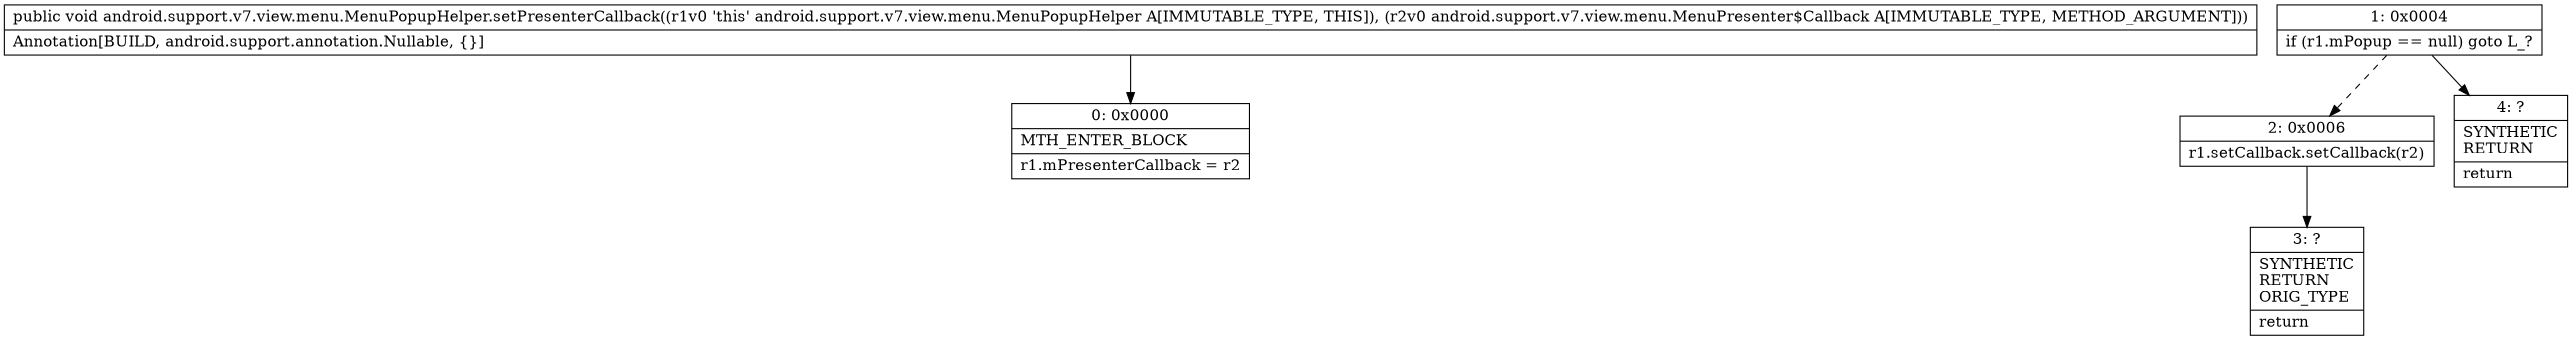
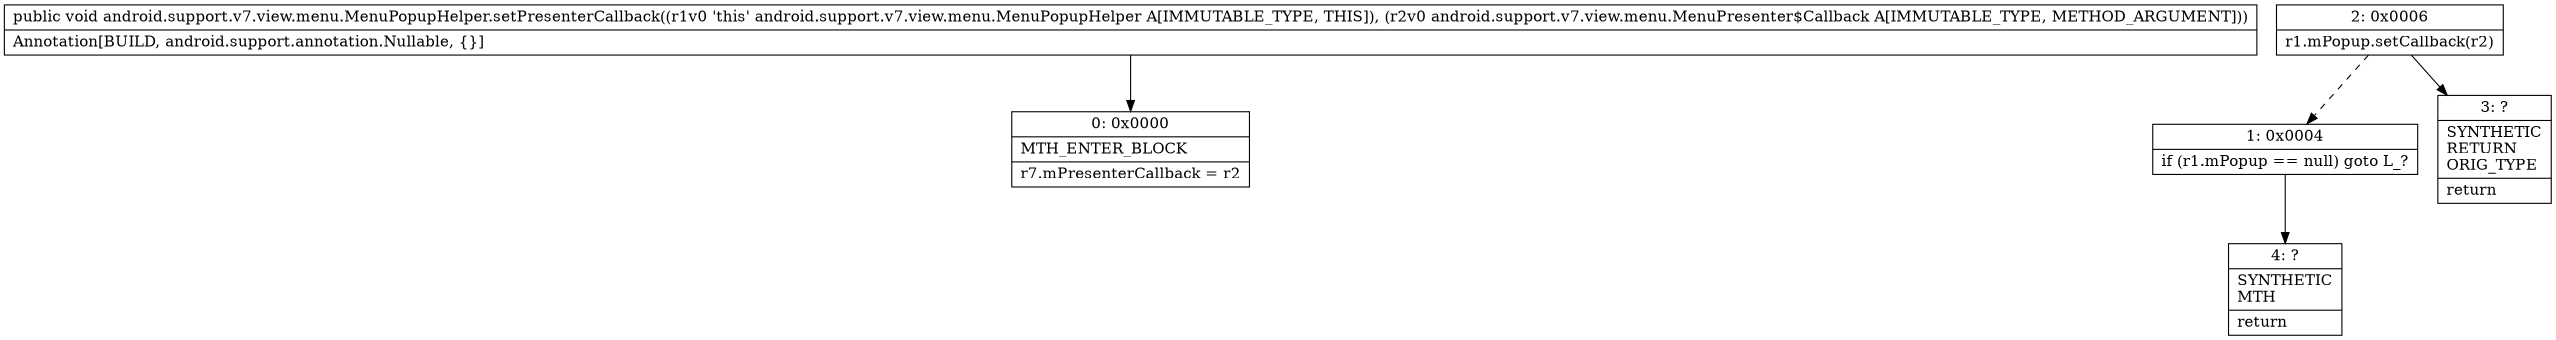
(2362, 82) -> (2341, 85)
(2498, 149) -> (2257, 297)
(2307, 153) -> (2390, 42)
(1131, 166) -> (1131, 174)
